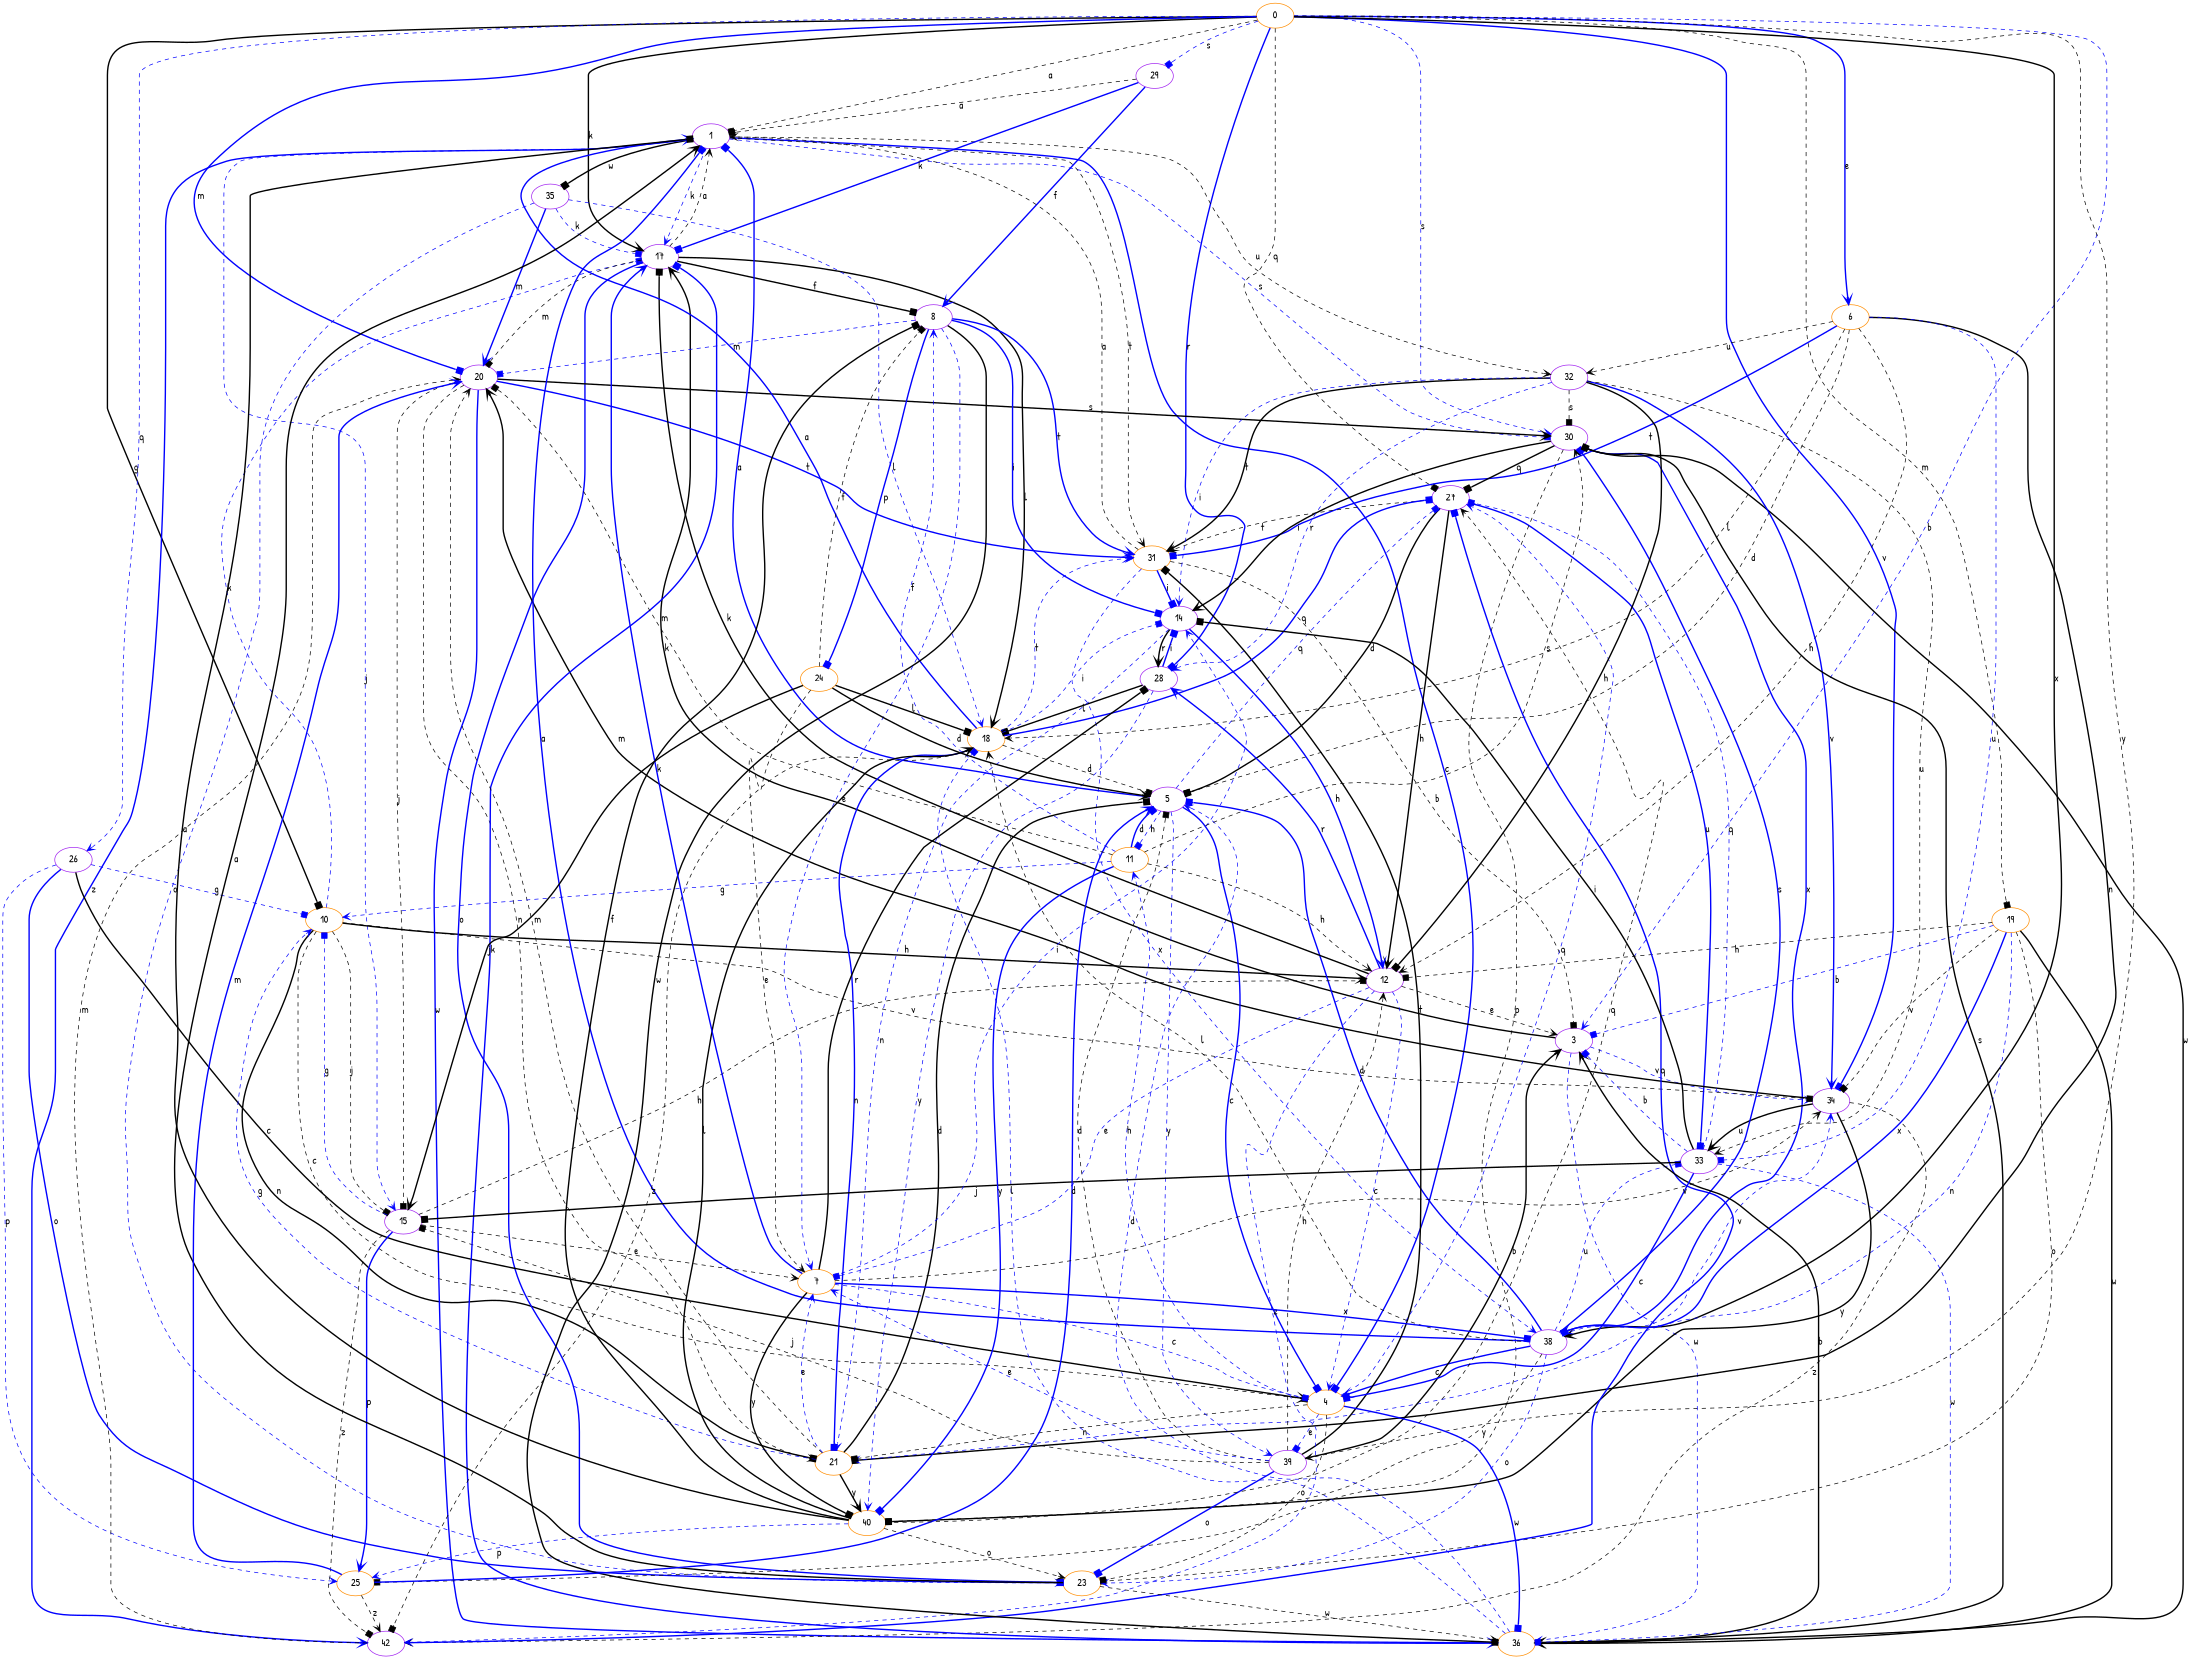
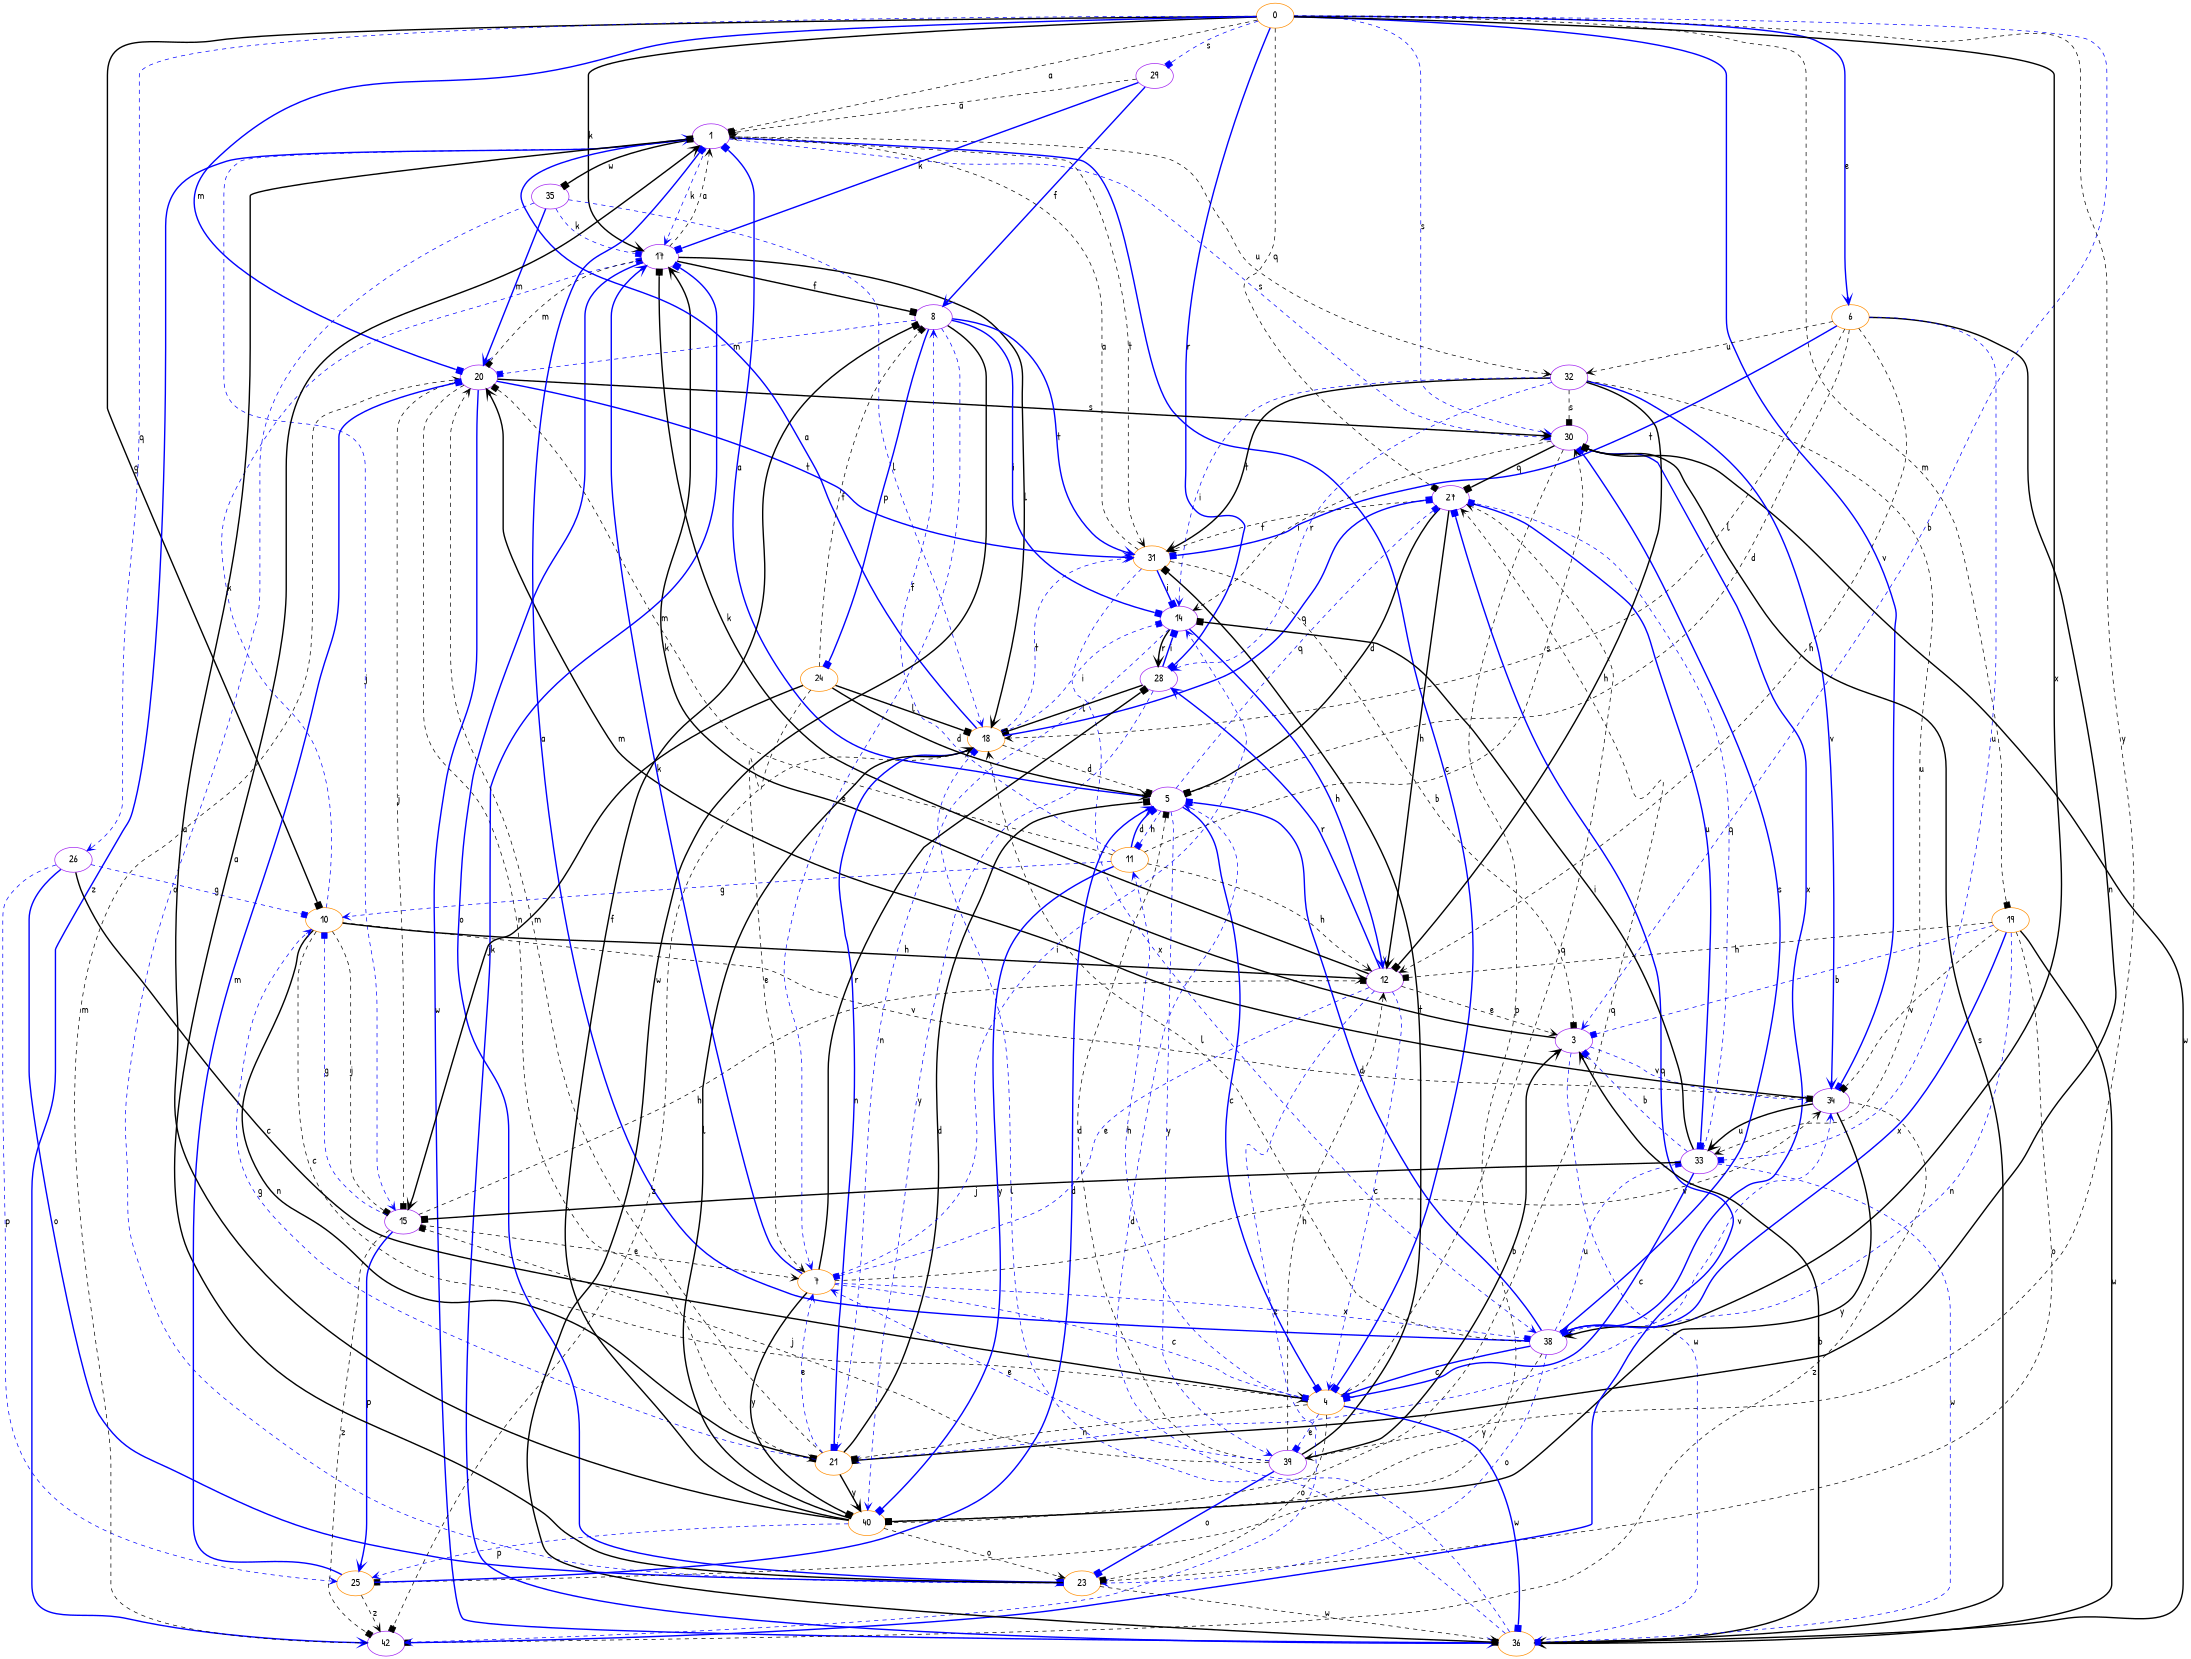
(1360, 494) -> (1360, 494)
(1552, 974) -> (1552, 974)
(227, 995) -> (227, 995)
(1180, 1302) -> (1180, 1302)
(1373, 1616) -> (1373, 1616)
